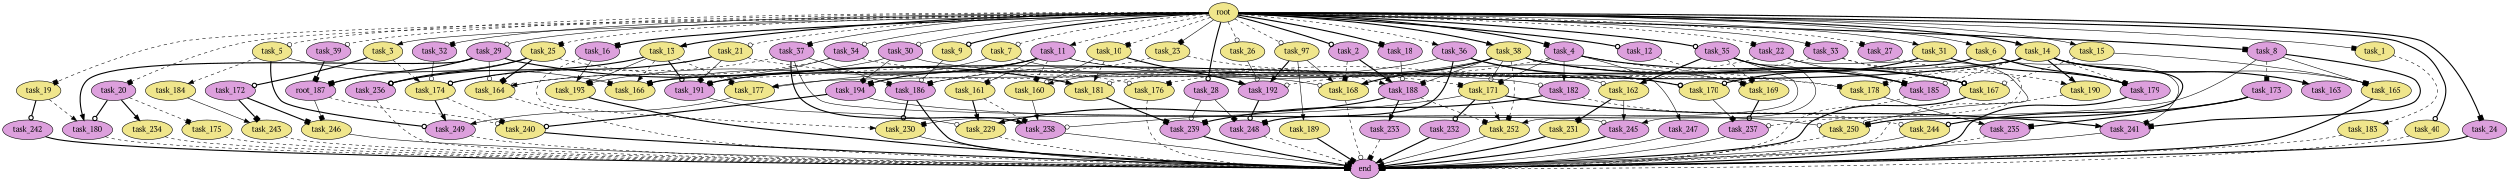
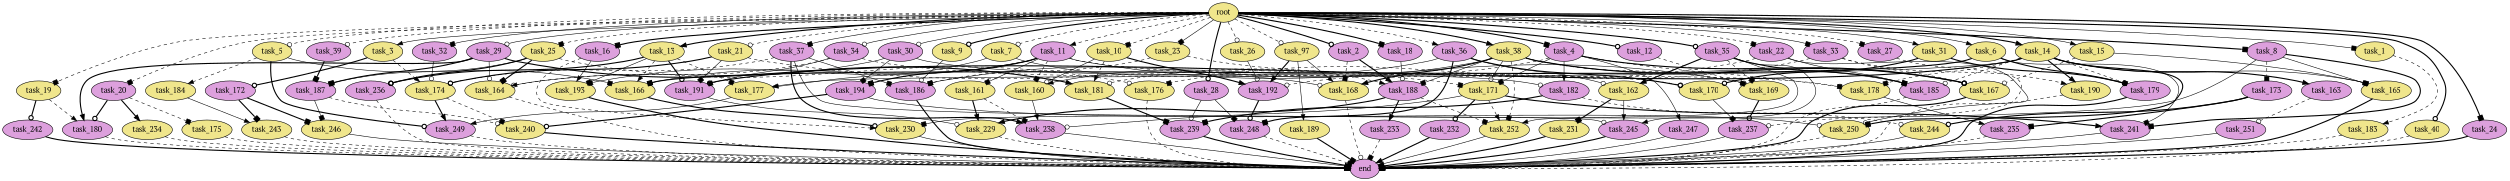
(311, 91) -> (311, 91)
(906, 108) -> (760, 114)
none -> (2241, 130)
